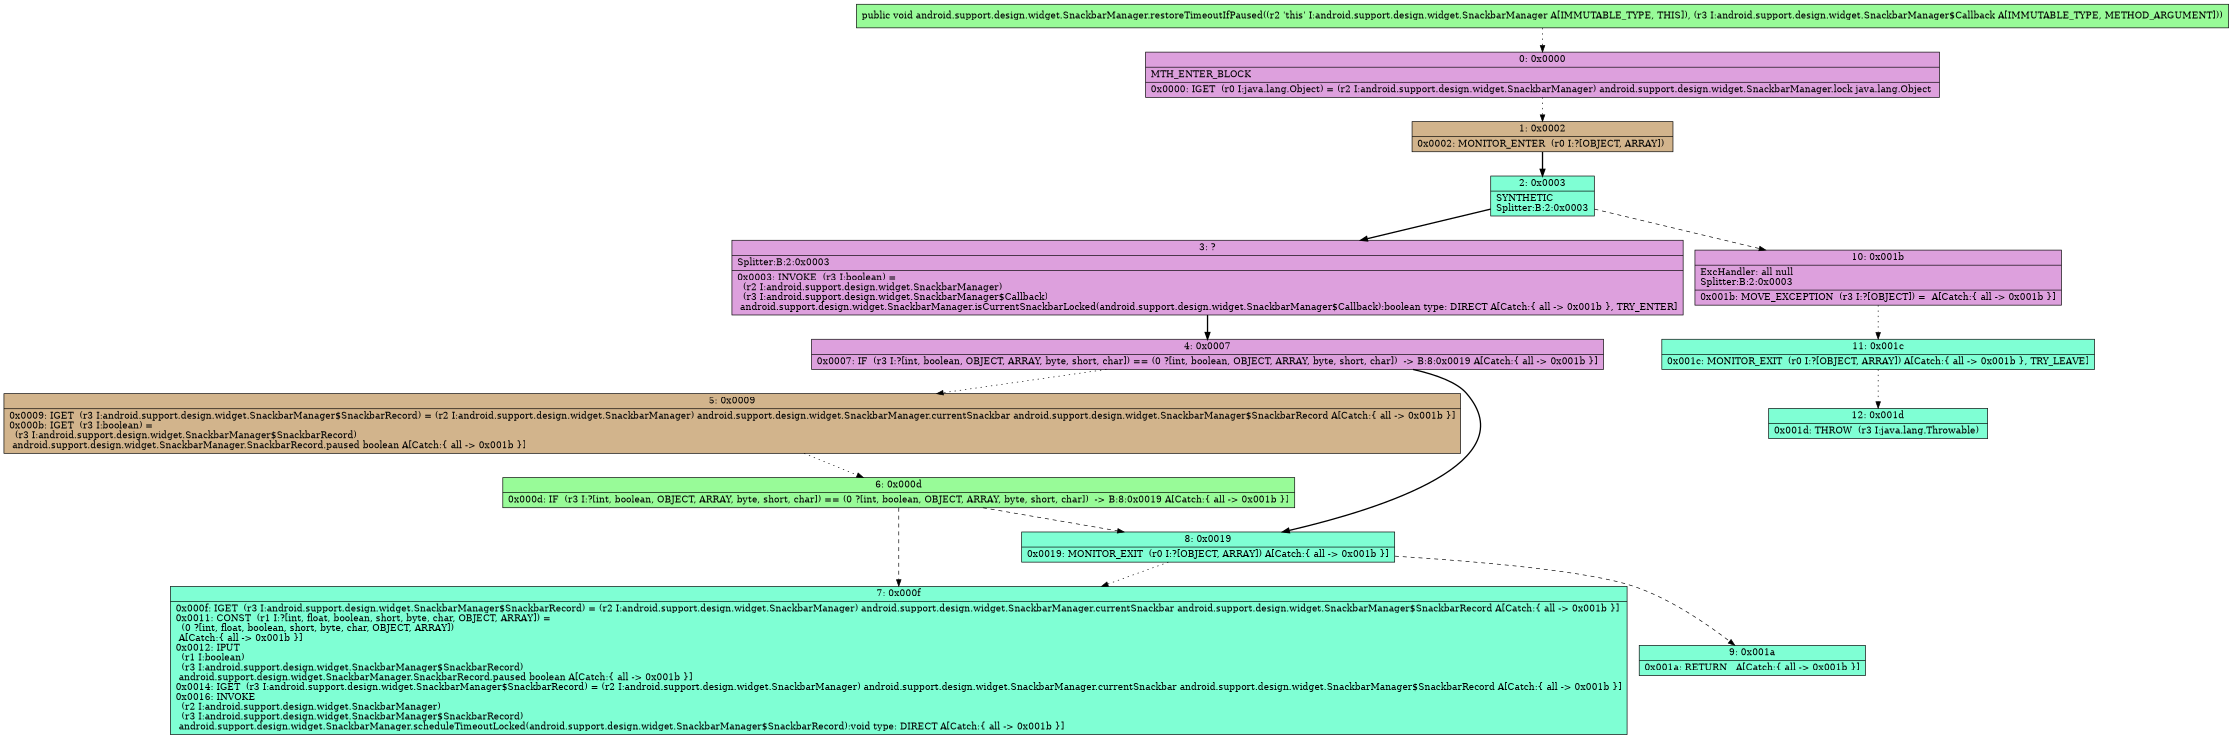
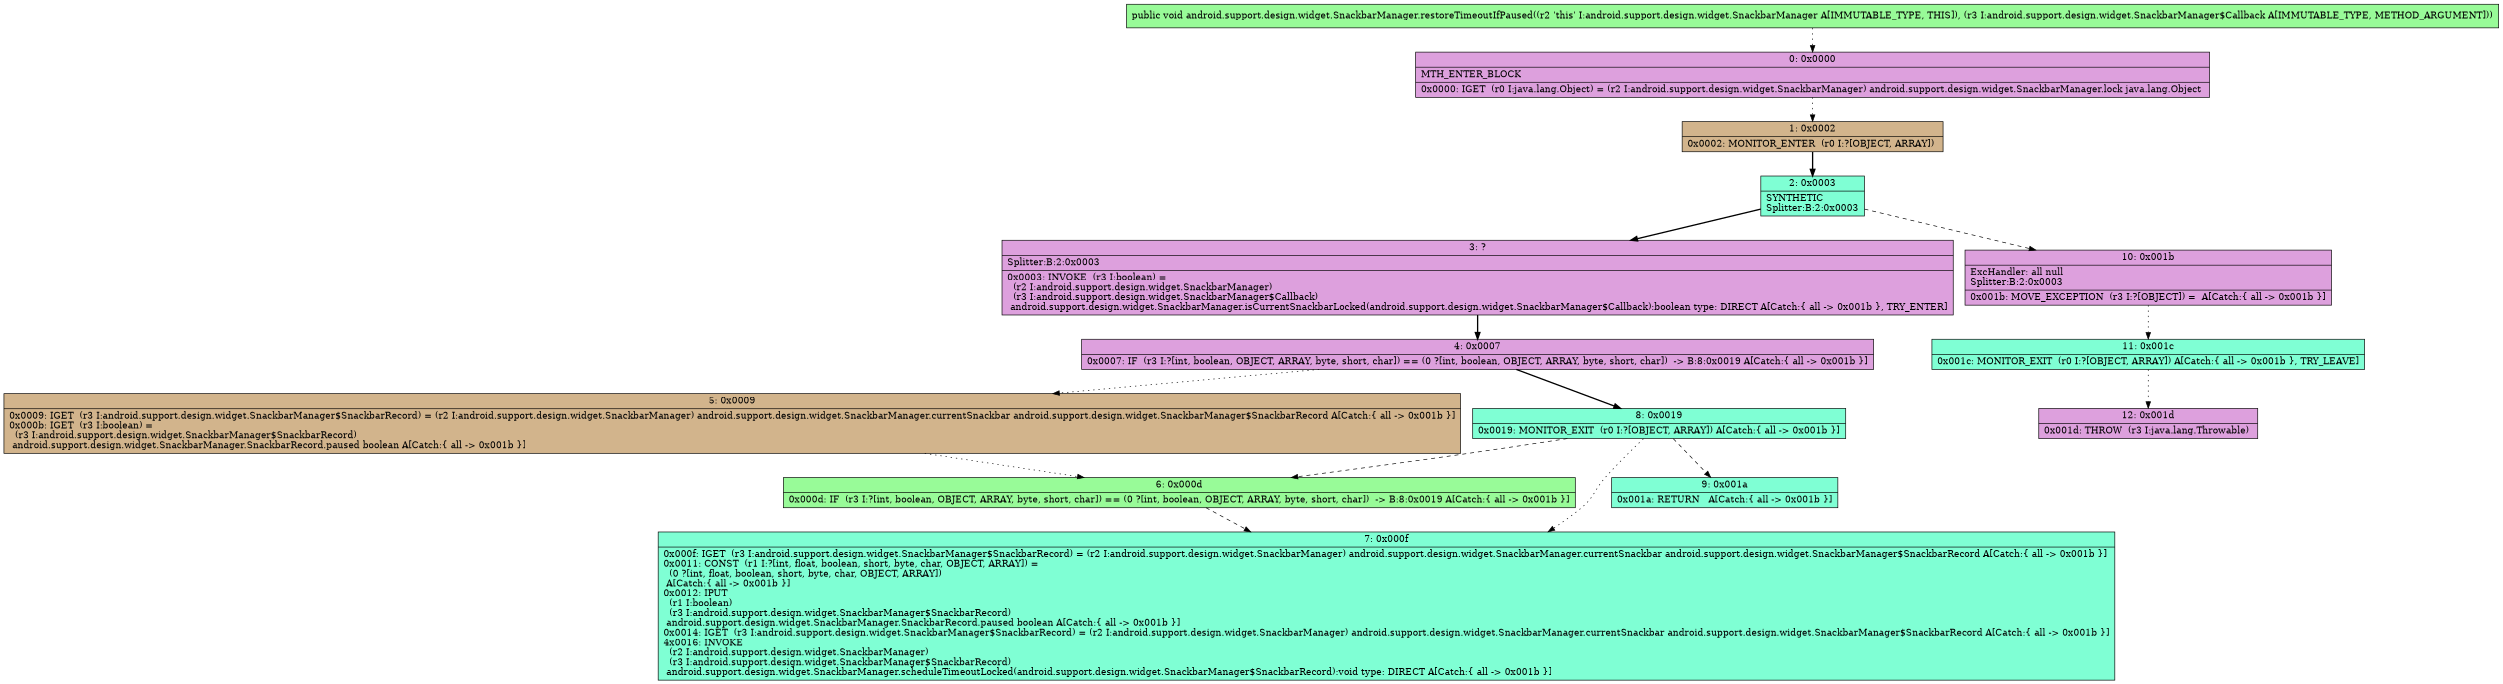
(1878, 423) -> (2148, 423)
(1050, 519) -> (1433, 458)
(219, 697) -> (706, 643)
